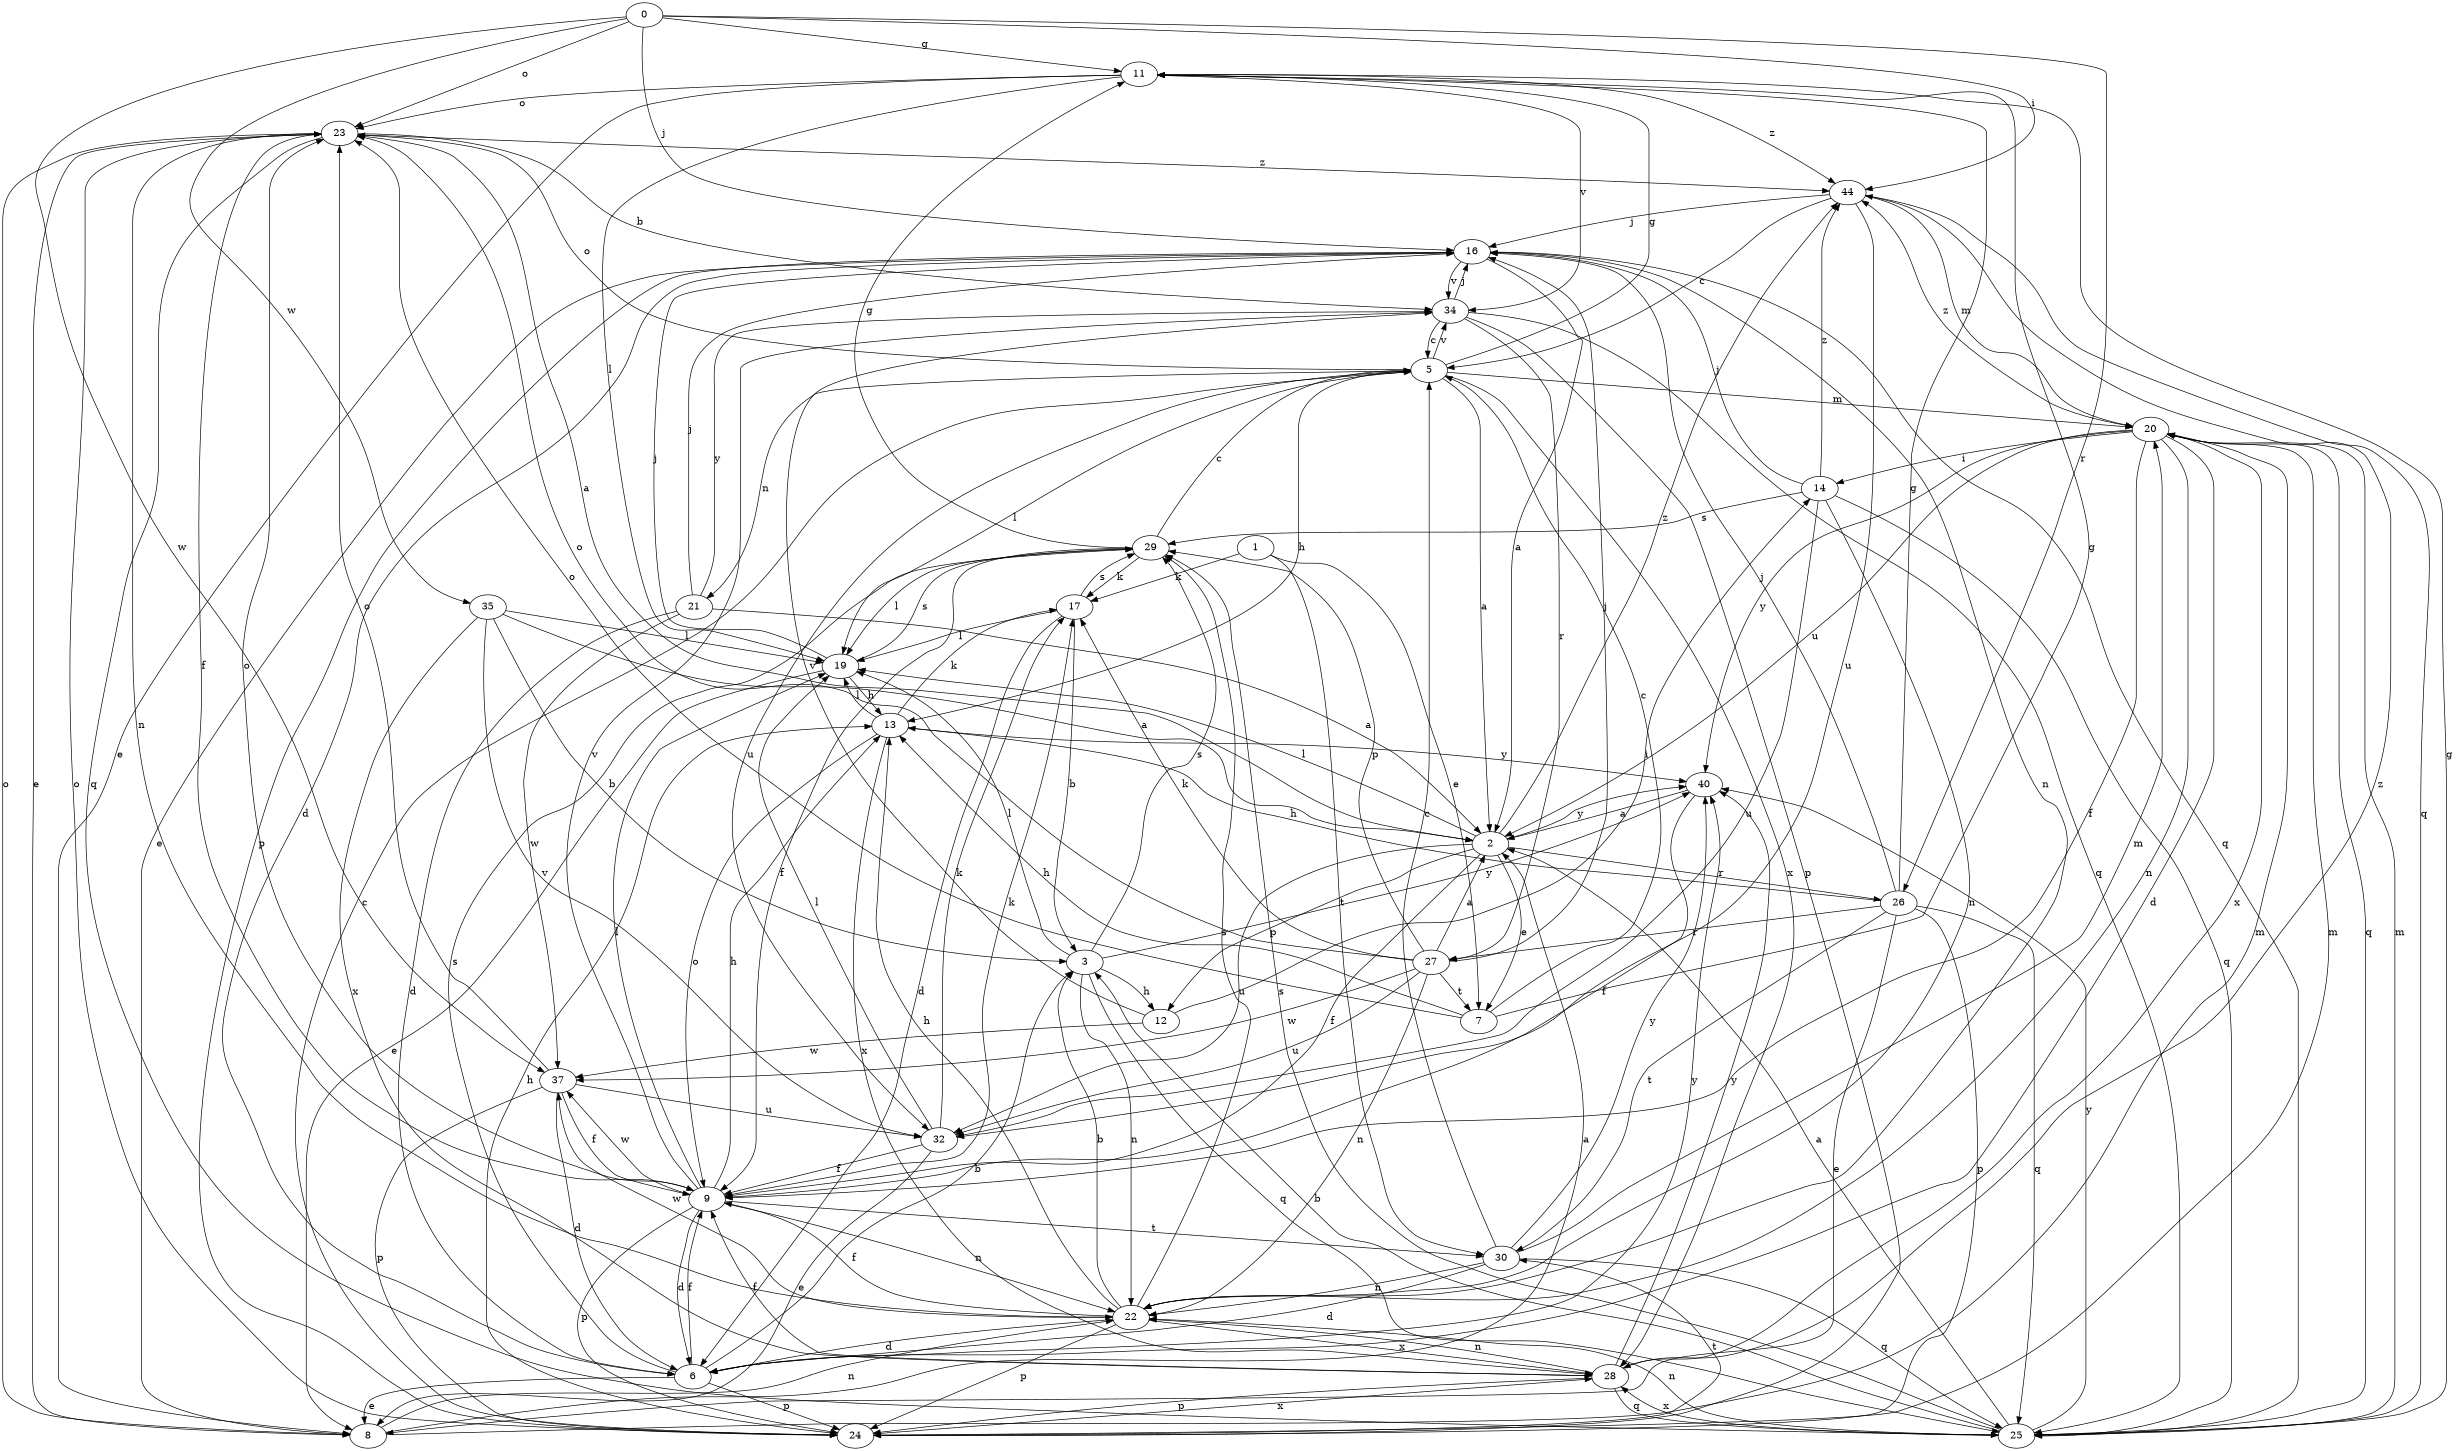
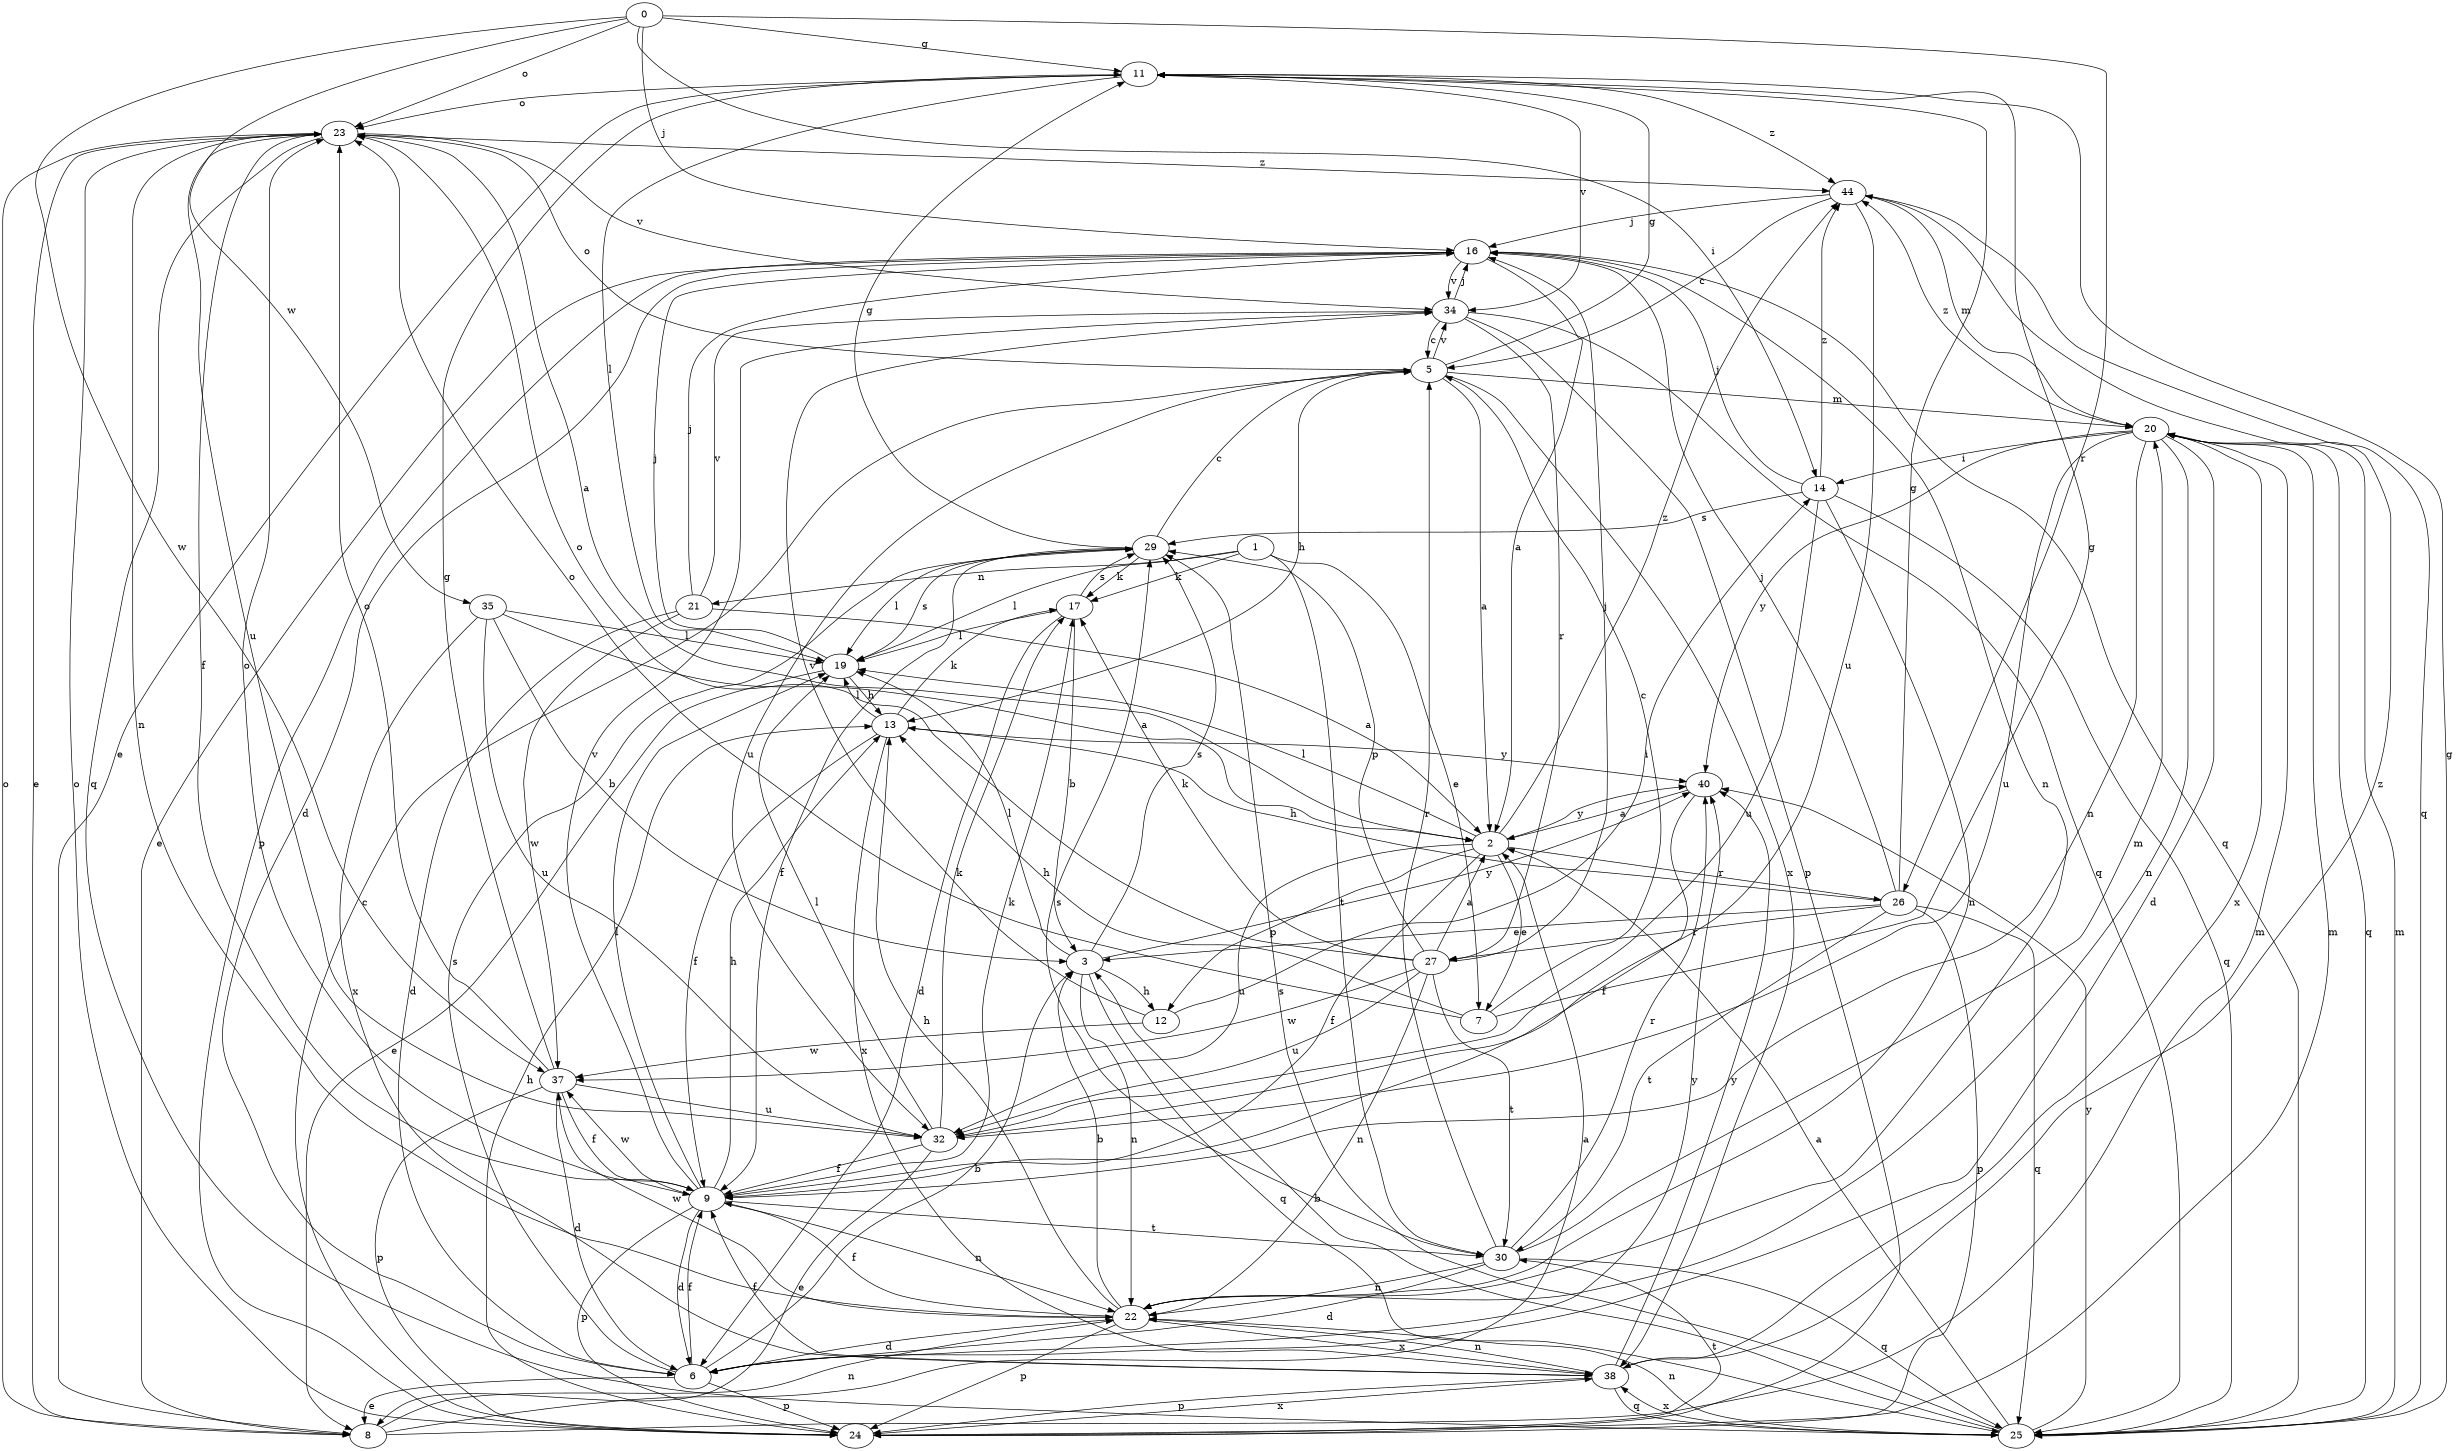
(1449, 42) -> (1286, 153)
(640, 222) -> (640, 222)
none -> (464, 333)
(997, 380) -> (978, 572)
(718, 459) -> (718, 459)
(1101, 463) -> (1045, 584)
(1823, 623) -> (1767, 994)
(1427, 814) -> (1427, 814)
(2091, 814) -> (2091, 814)
none -> (291, 815)
(545, 873) -> (545, 873)
(1222, 939) -> (1063, 1005)
(696, 962) -> (696, 962)
(1453, 989) -> (1509, 1090)
(1653, 1022) -> (1653, 1022)
(1610, 1377) -> (1610, 1377)
(1424, 1396) -> (1495, 929)
